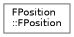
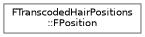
(37, 18) -> (72, 18)
